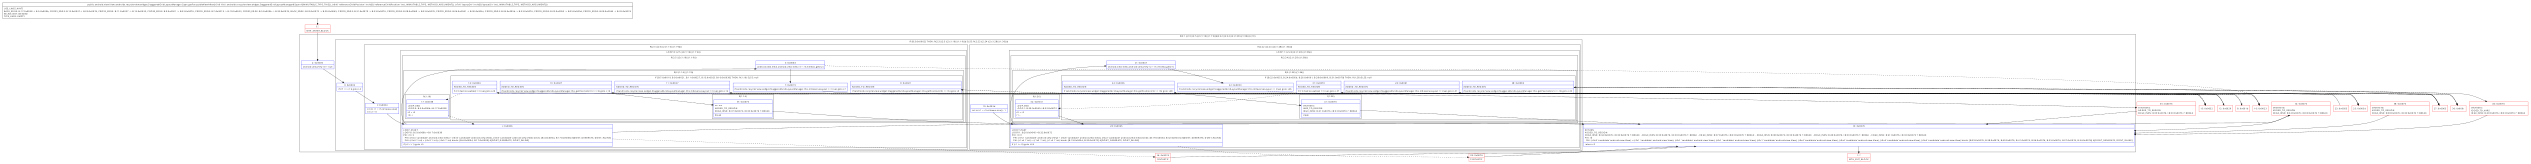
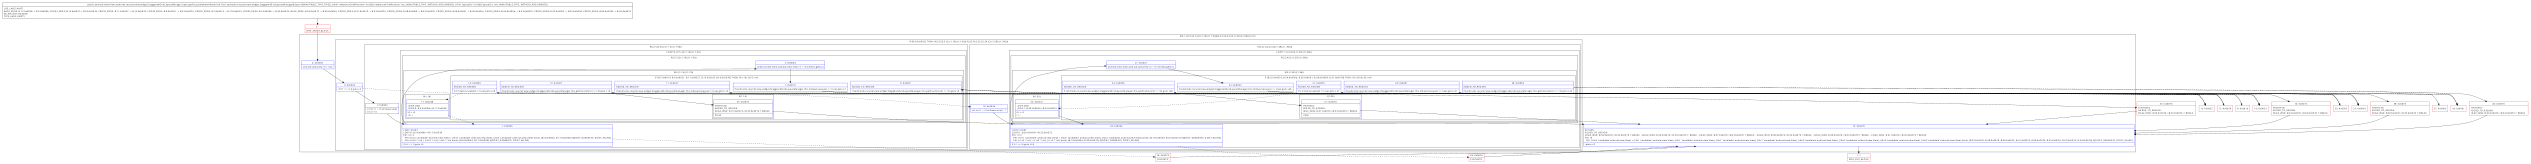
(1617, 71) -> (1543, 93)
(2010, 89) -> none
none -> (1806, 93)
(1892, 93) -> (1865, 93)
none -> (802, 96)
(719, 106) -> (721, 106)
(1313, 108) -> (1314, 108)
(2480, 110) -> (2482, 110)
(1661, 124) -> (1625, 93)
